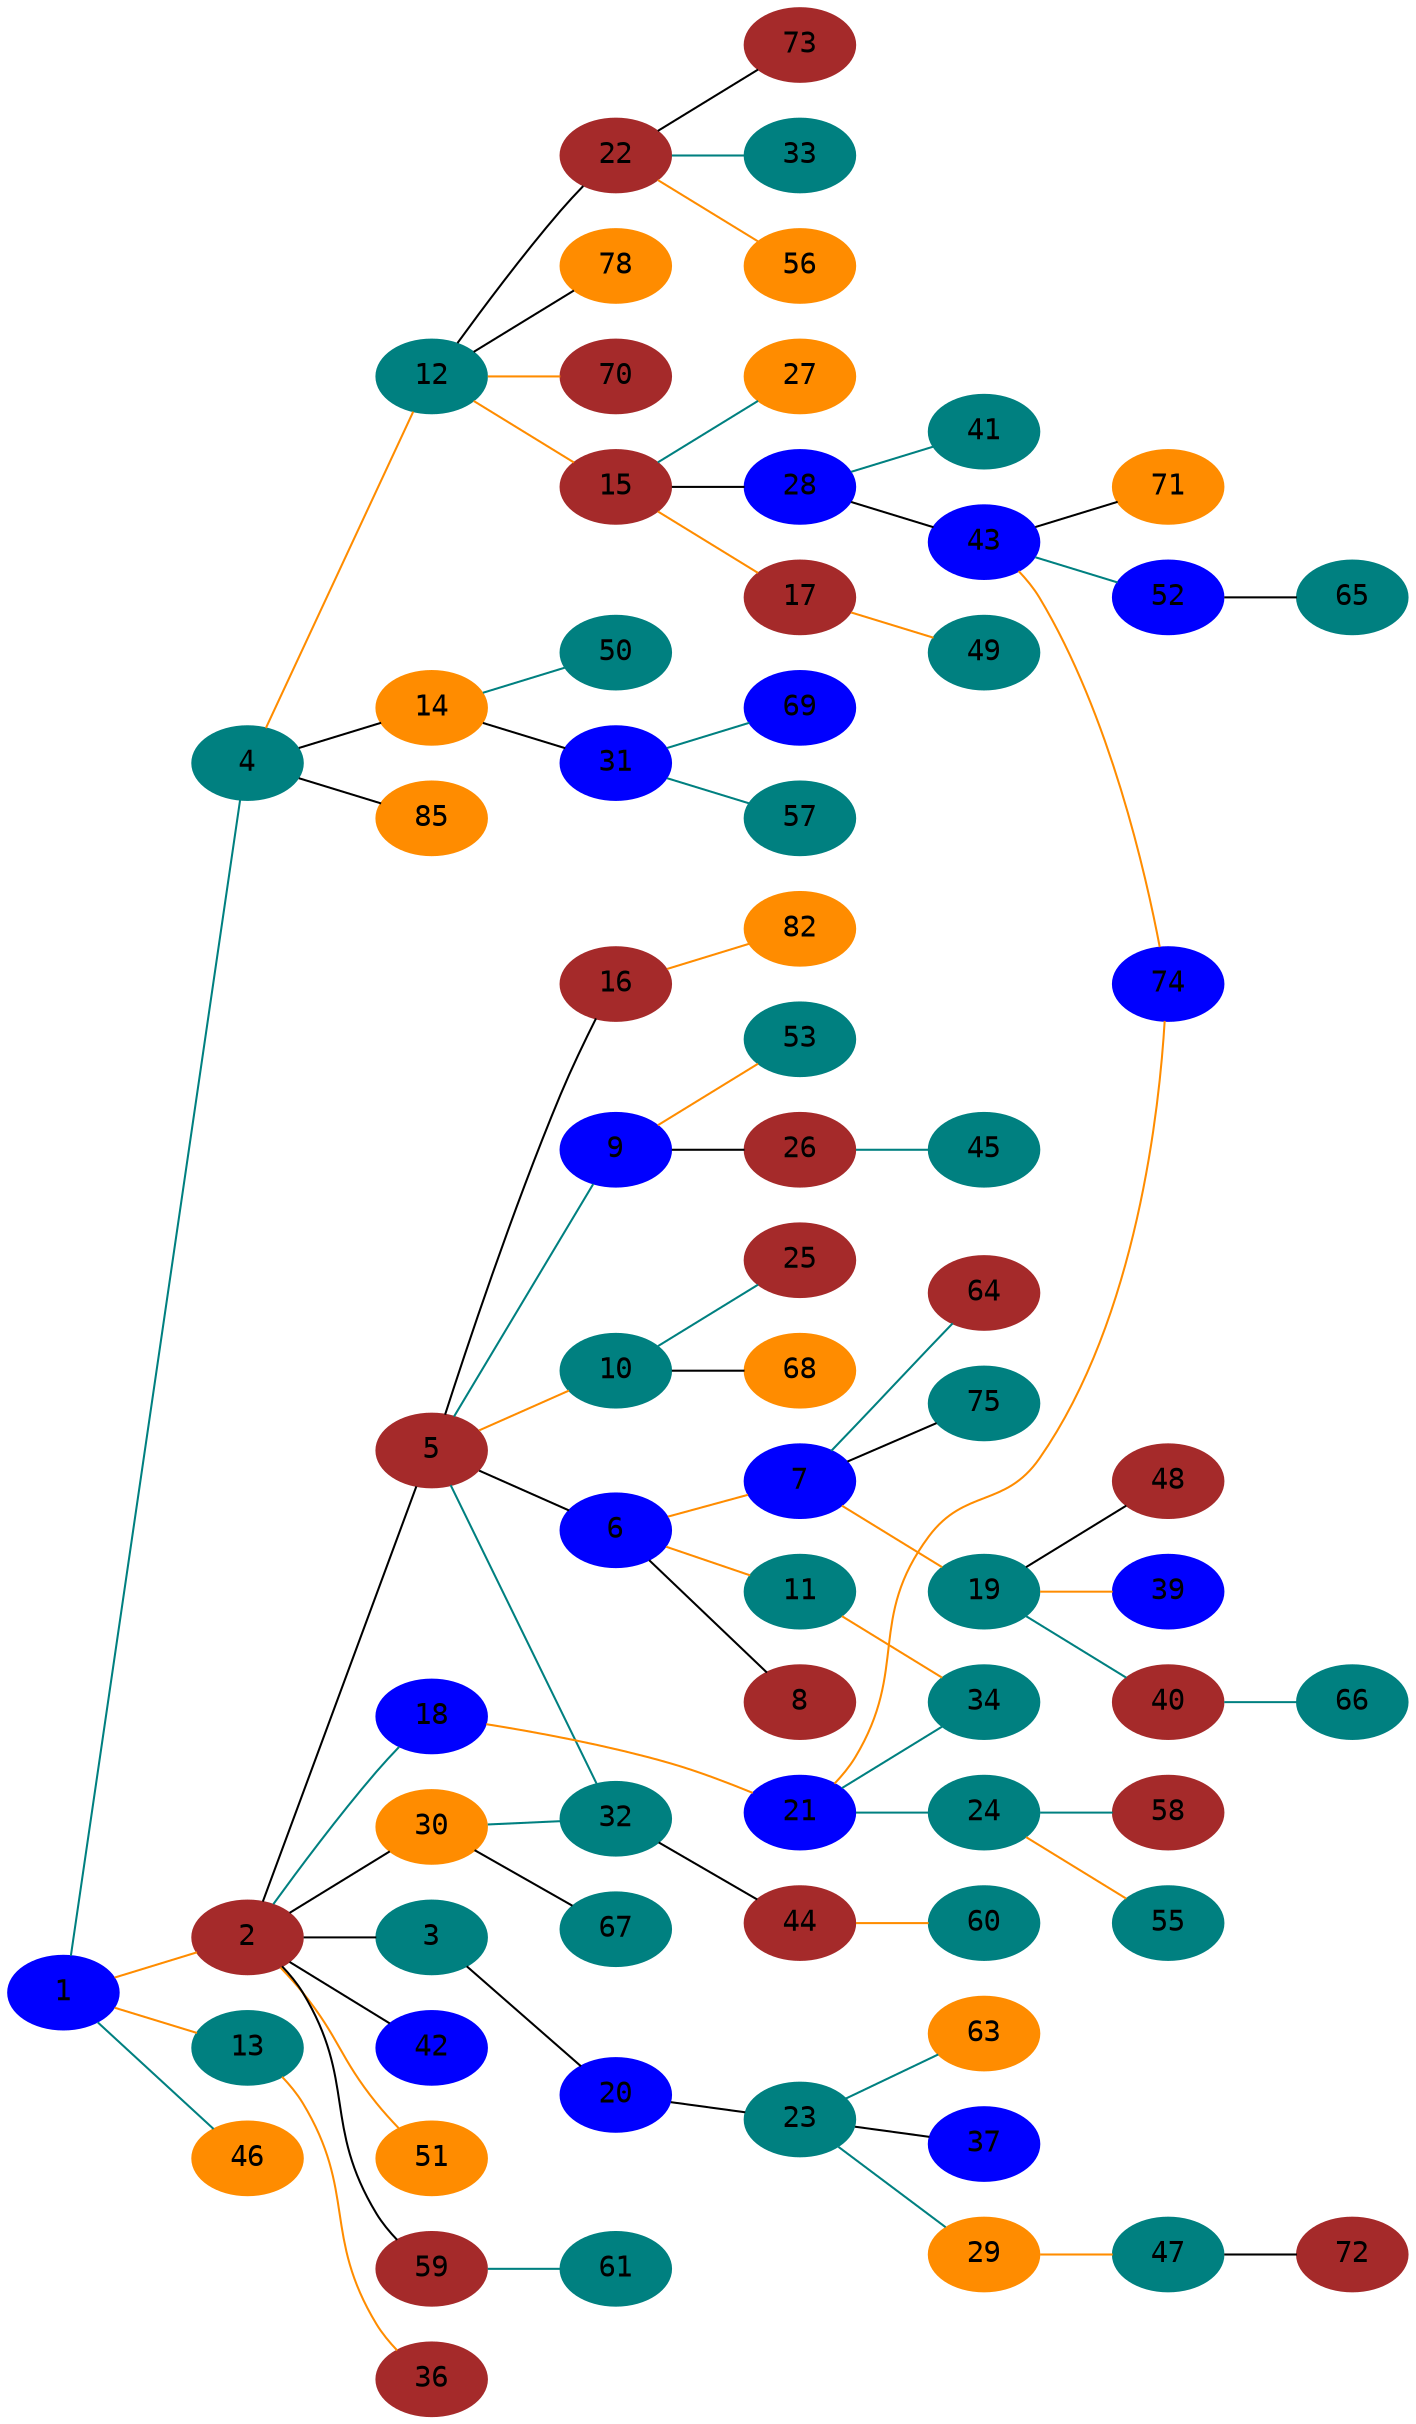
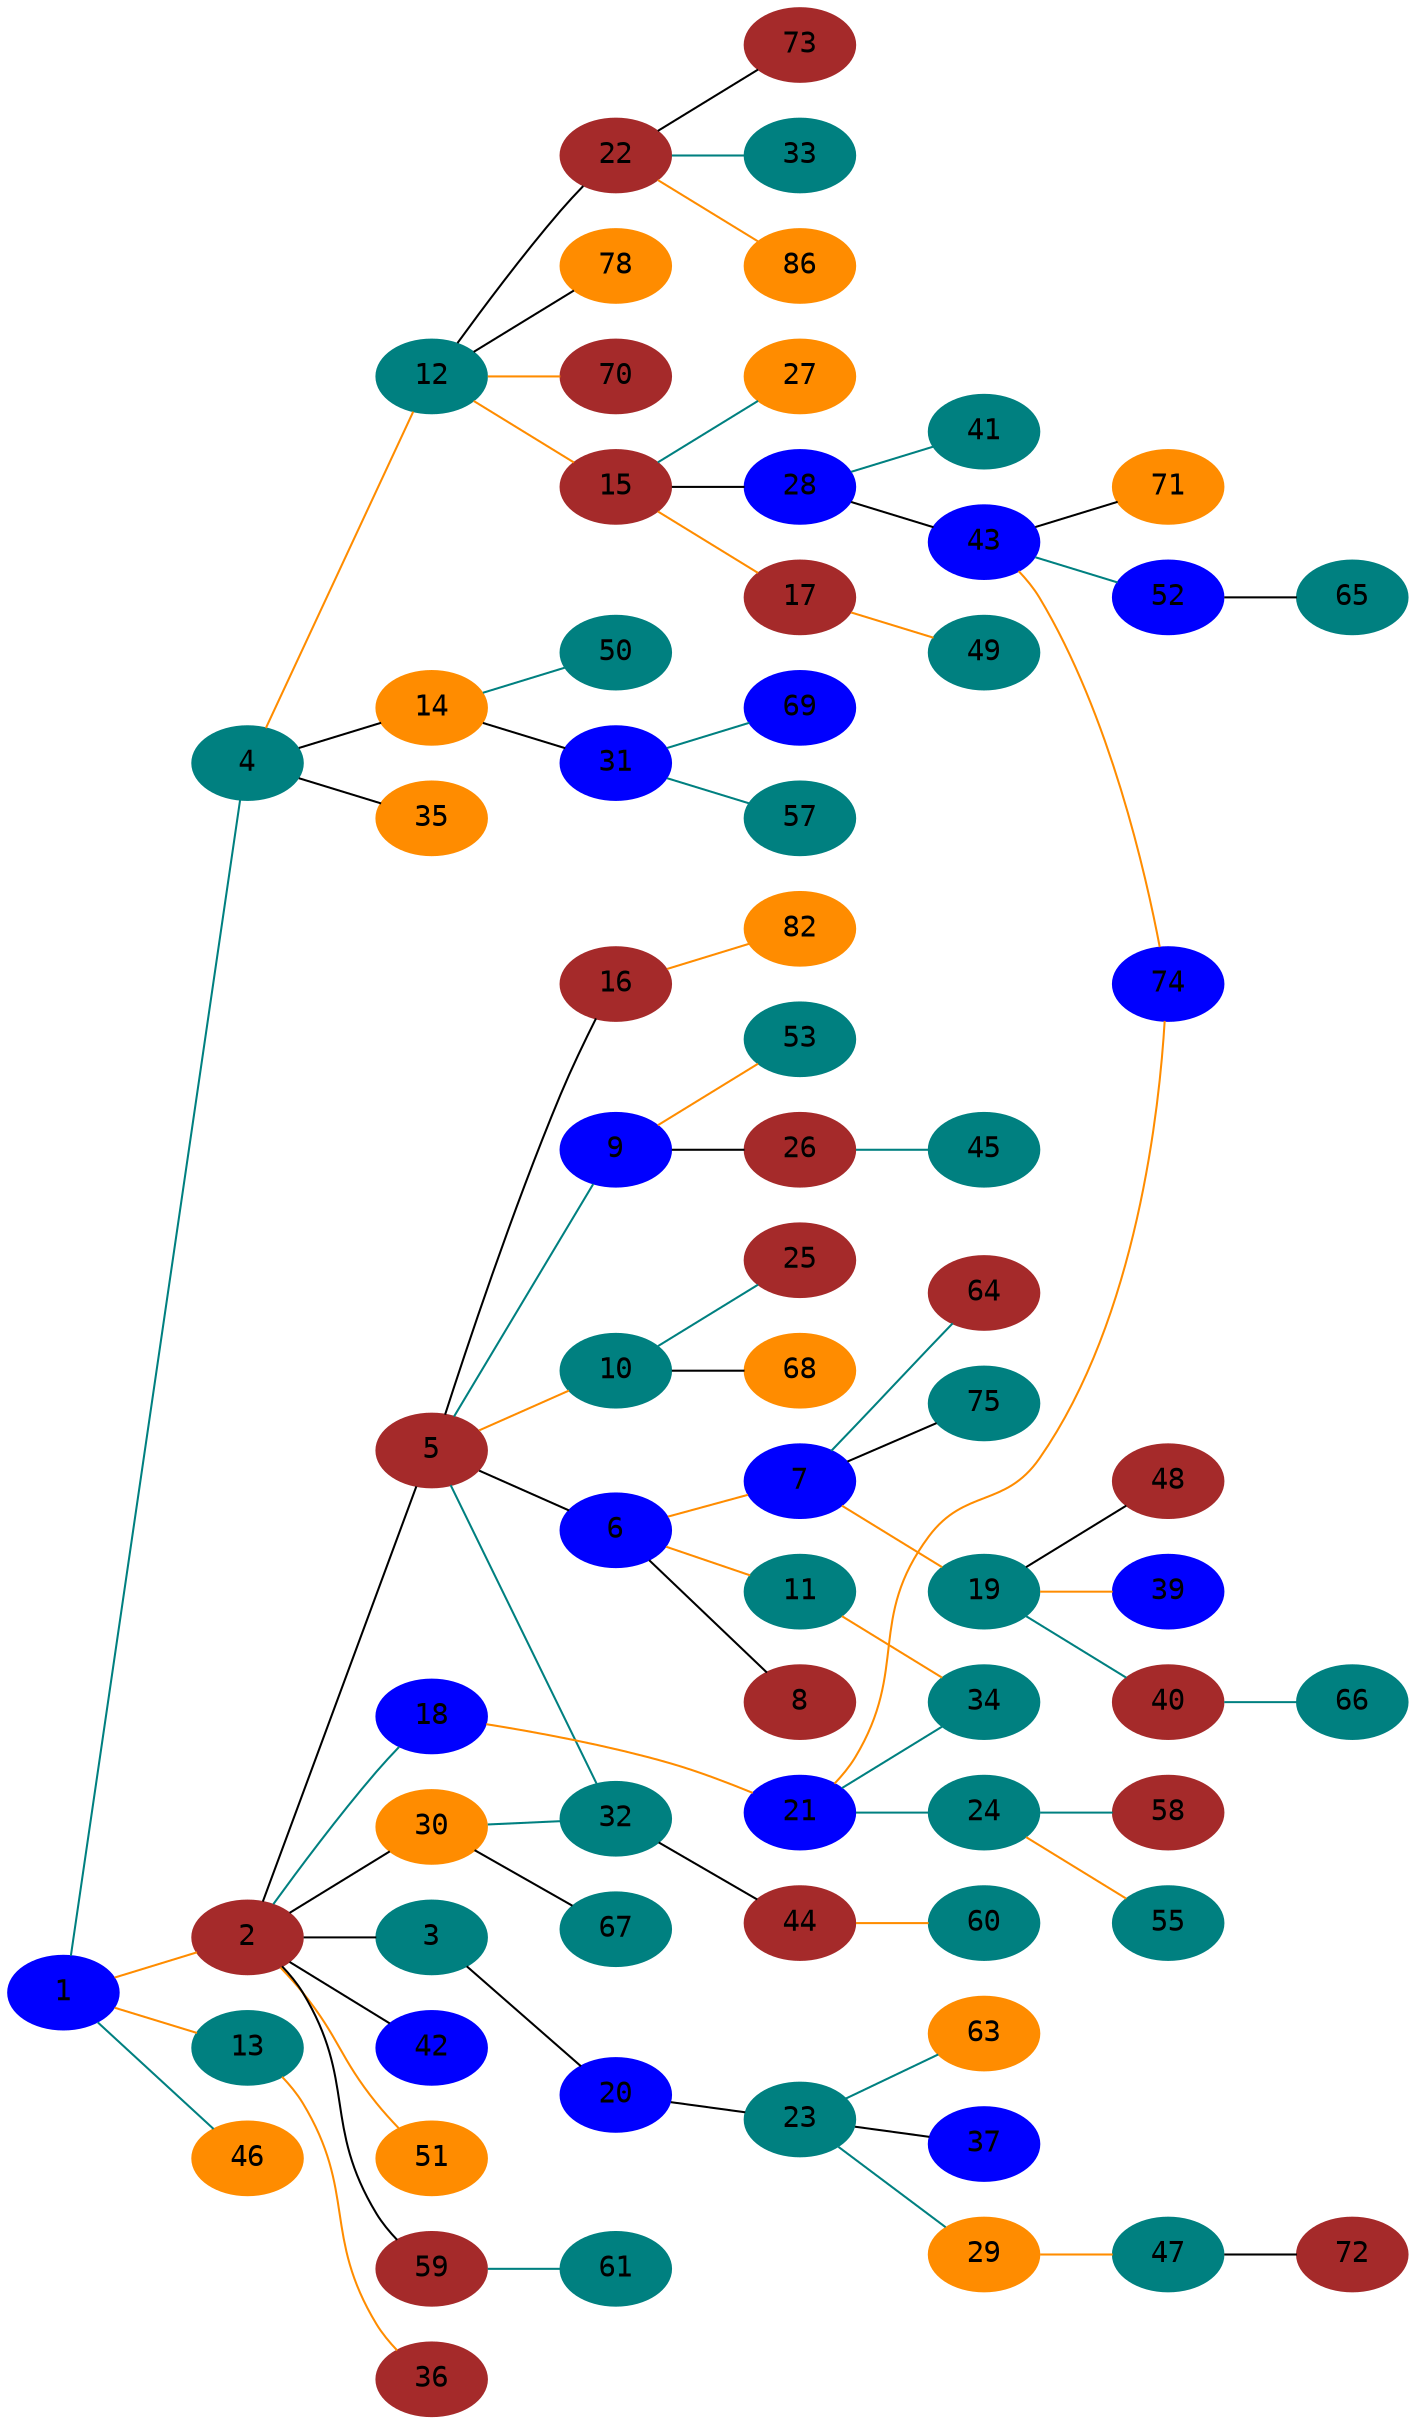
(800, 266) -> (800, 266)
(432, 818) -> (432, 818)
